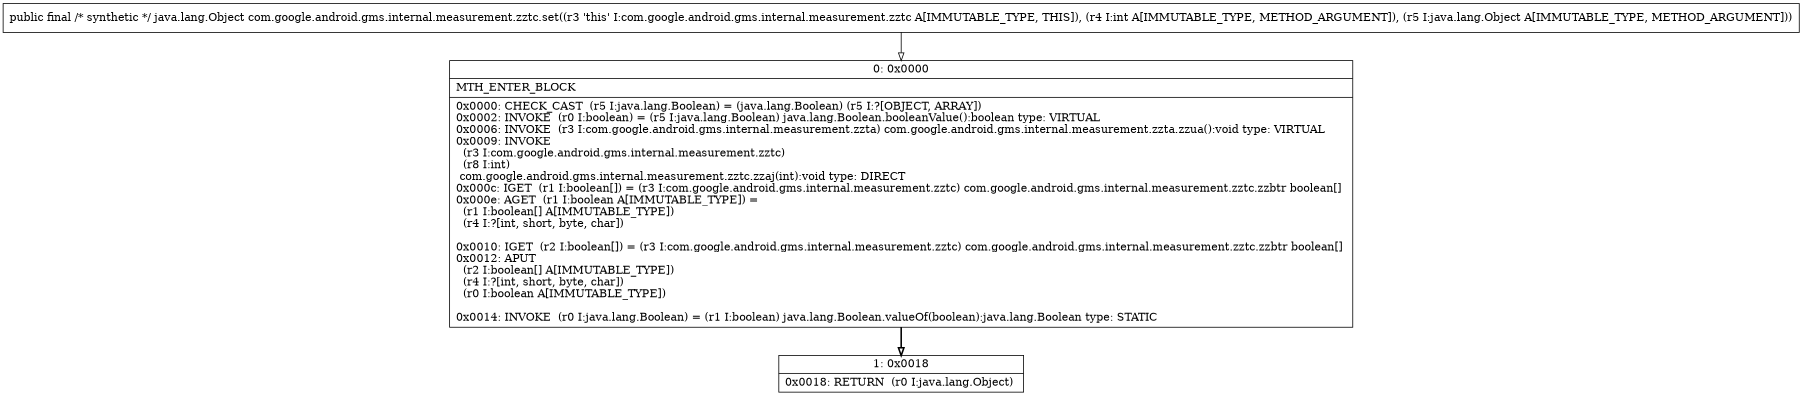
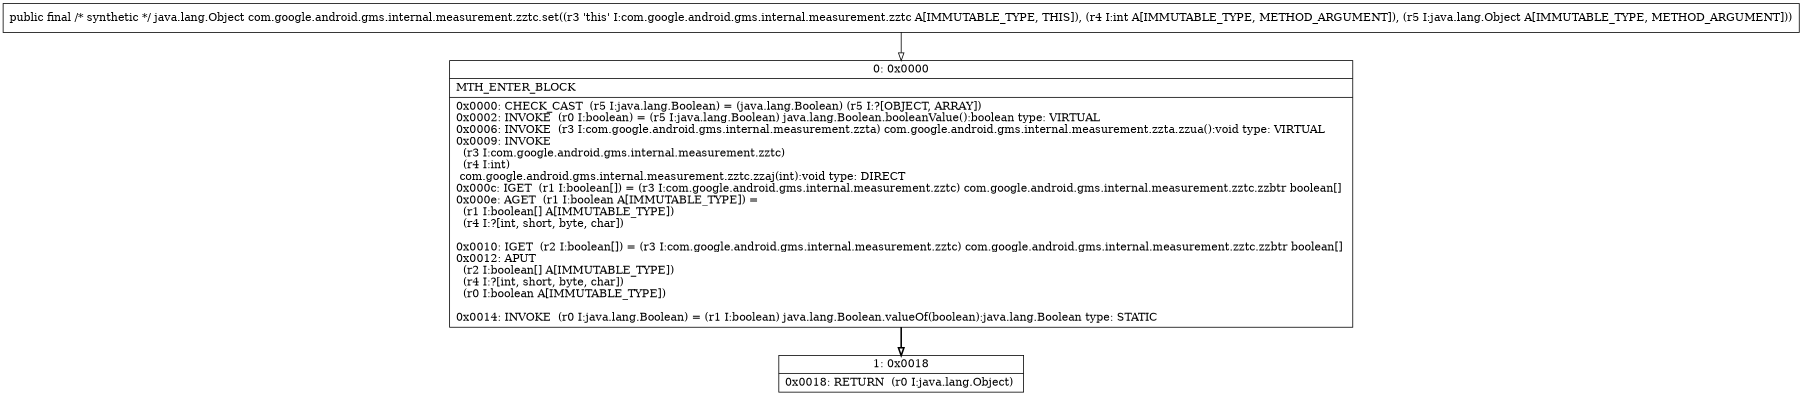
(483, 165) -> (483, 165)
